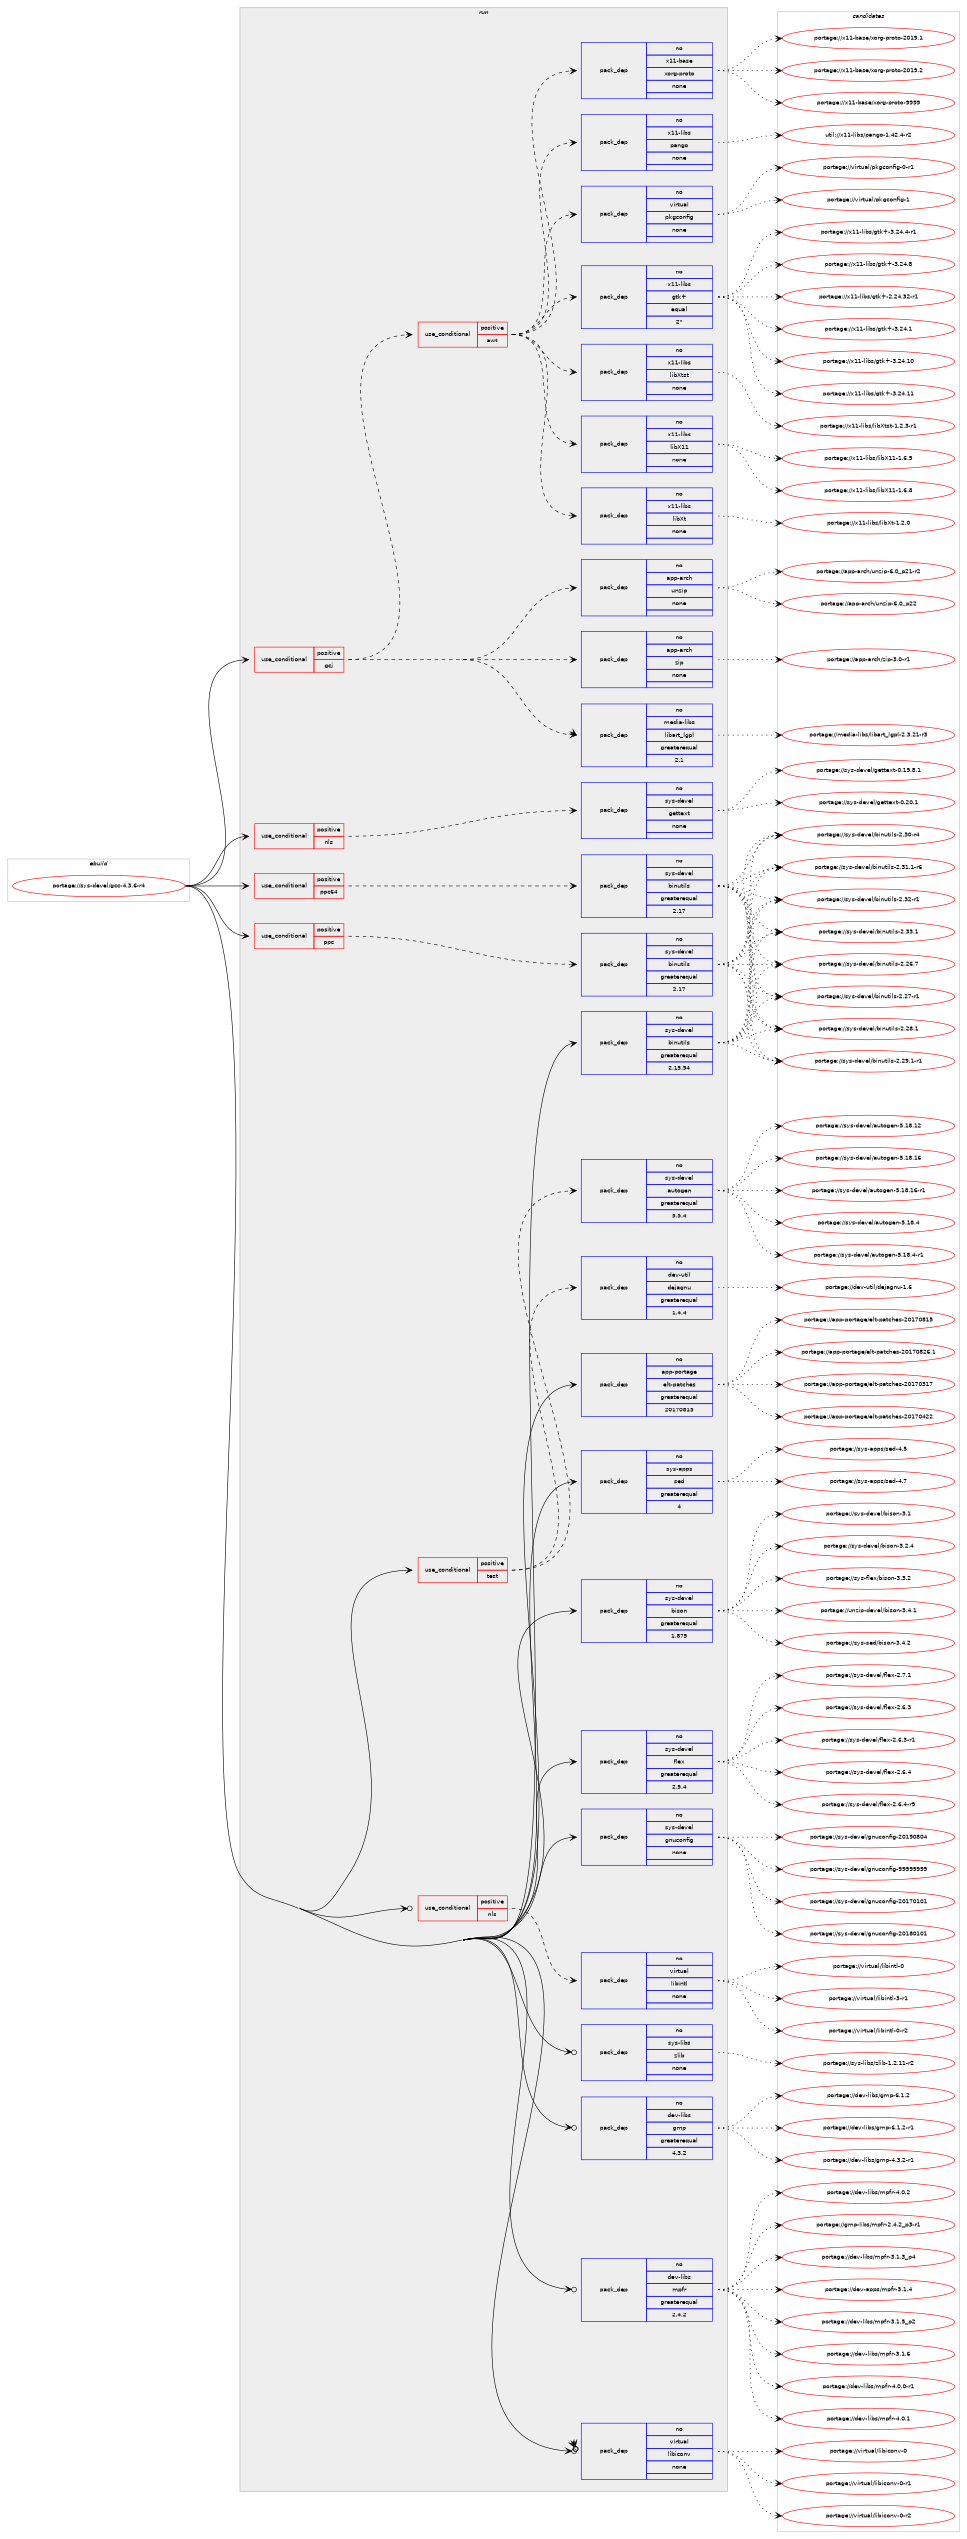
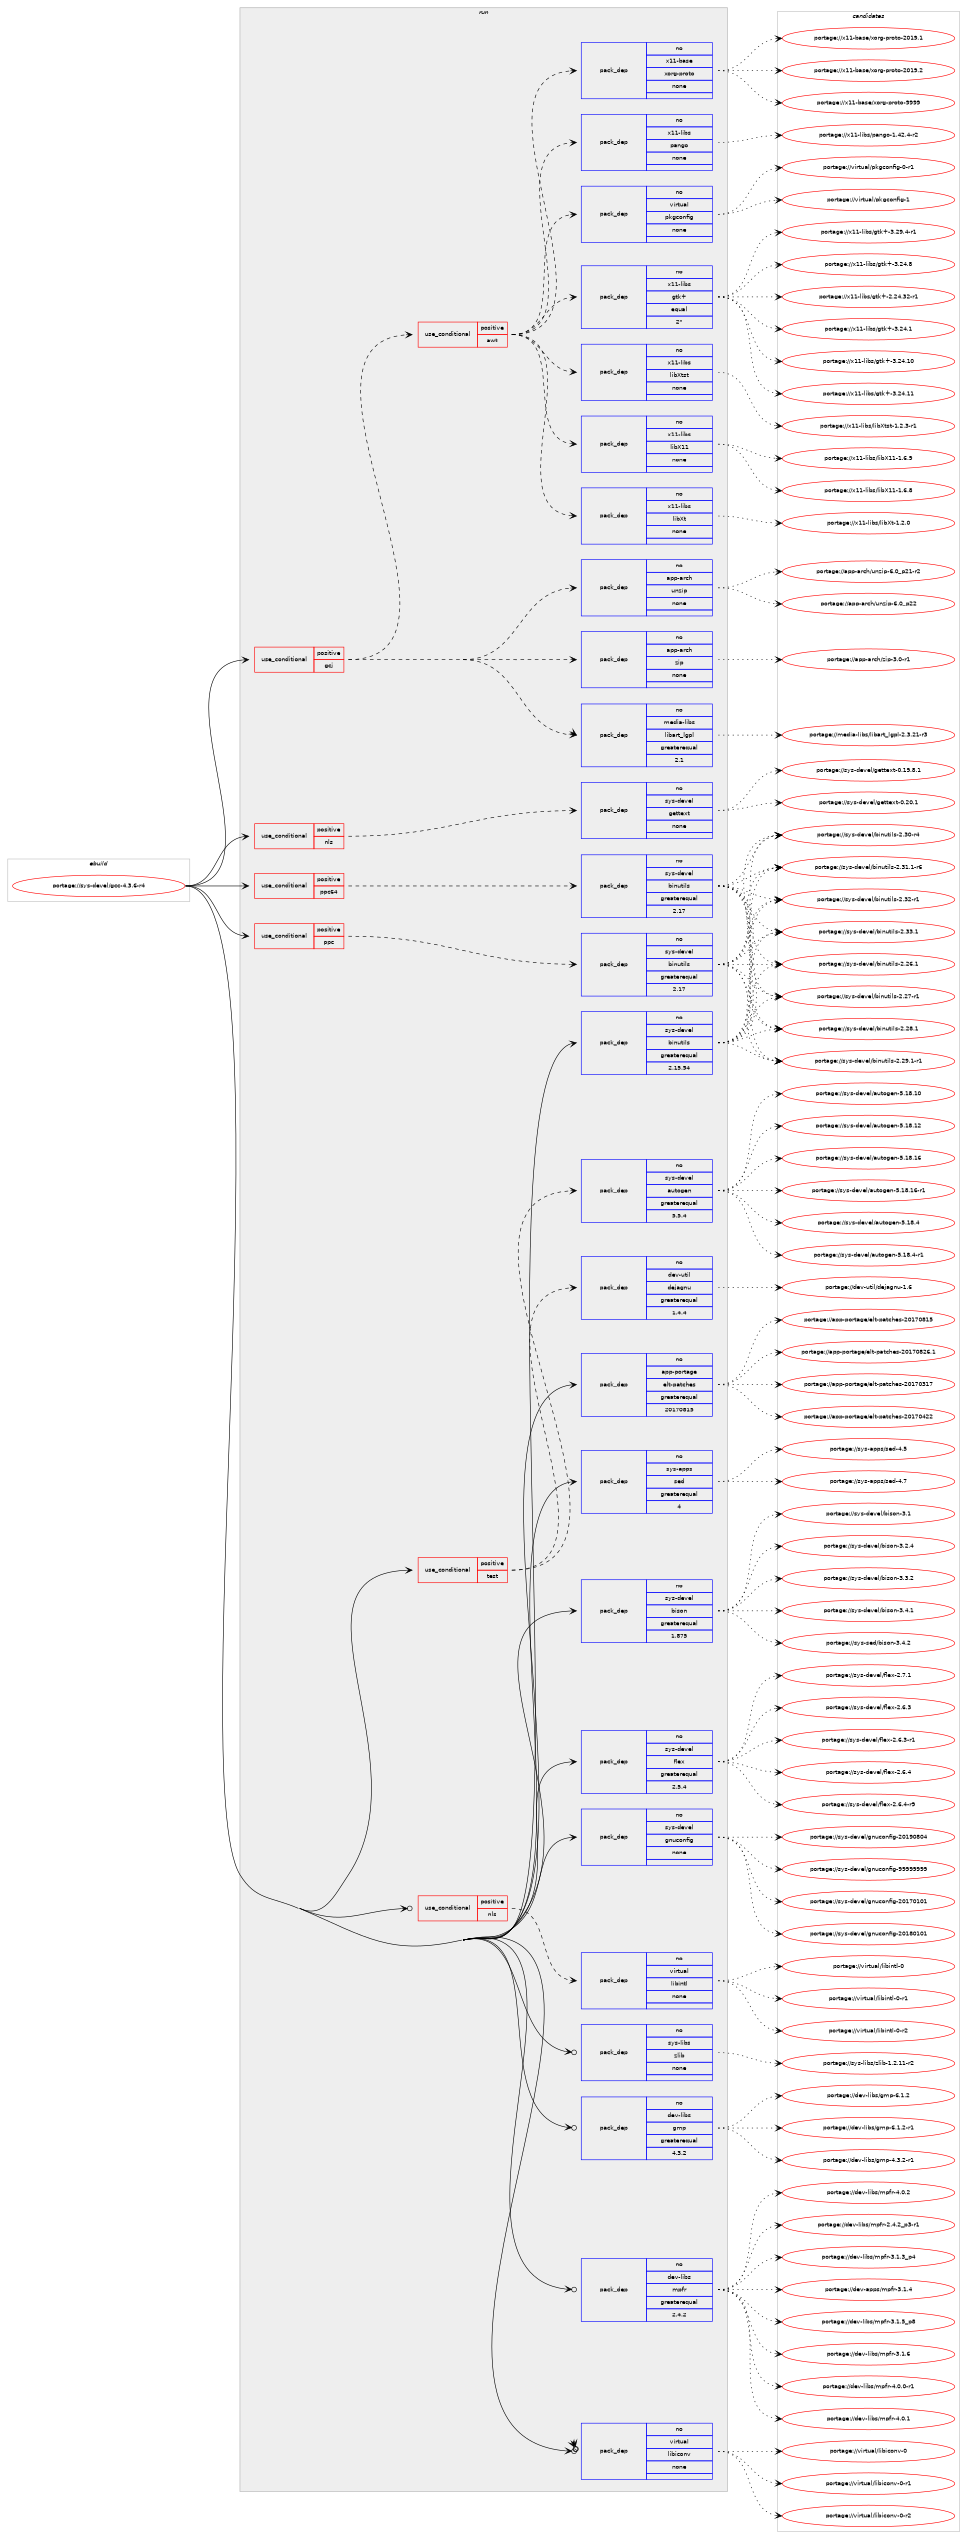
(869, 135) -> (869, 135)
(869, 232) -> (869, 232)
(869, 964) -> (869, 964)
none -> (869, 1094)
(869, 1579) -> (869, 1579)
(869, 1611) -> (869, 1611)
(869, 1999) -> (869, 1999)
(869, 2225) -> (869, 2225)
(869, 2322) -> (869, 2322)
